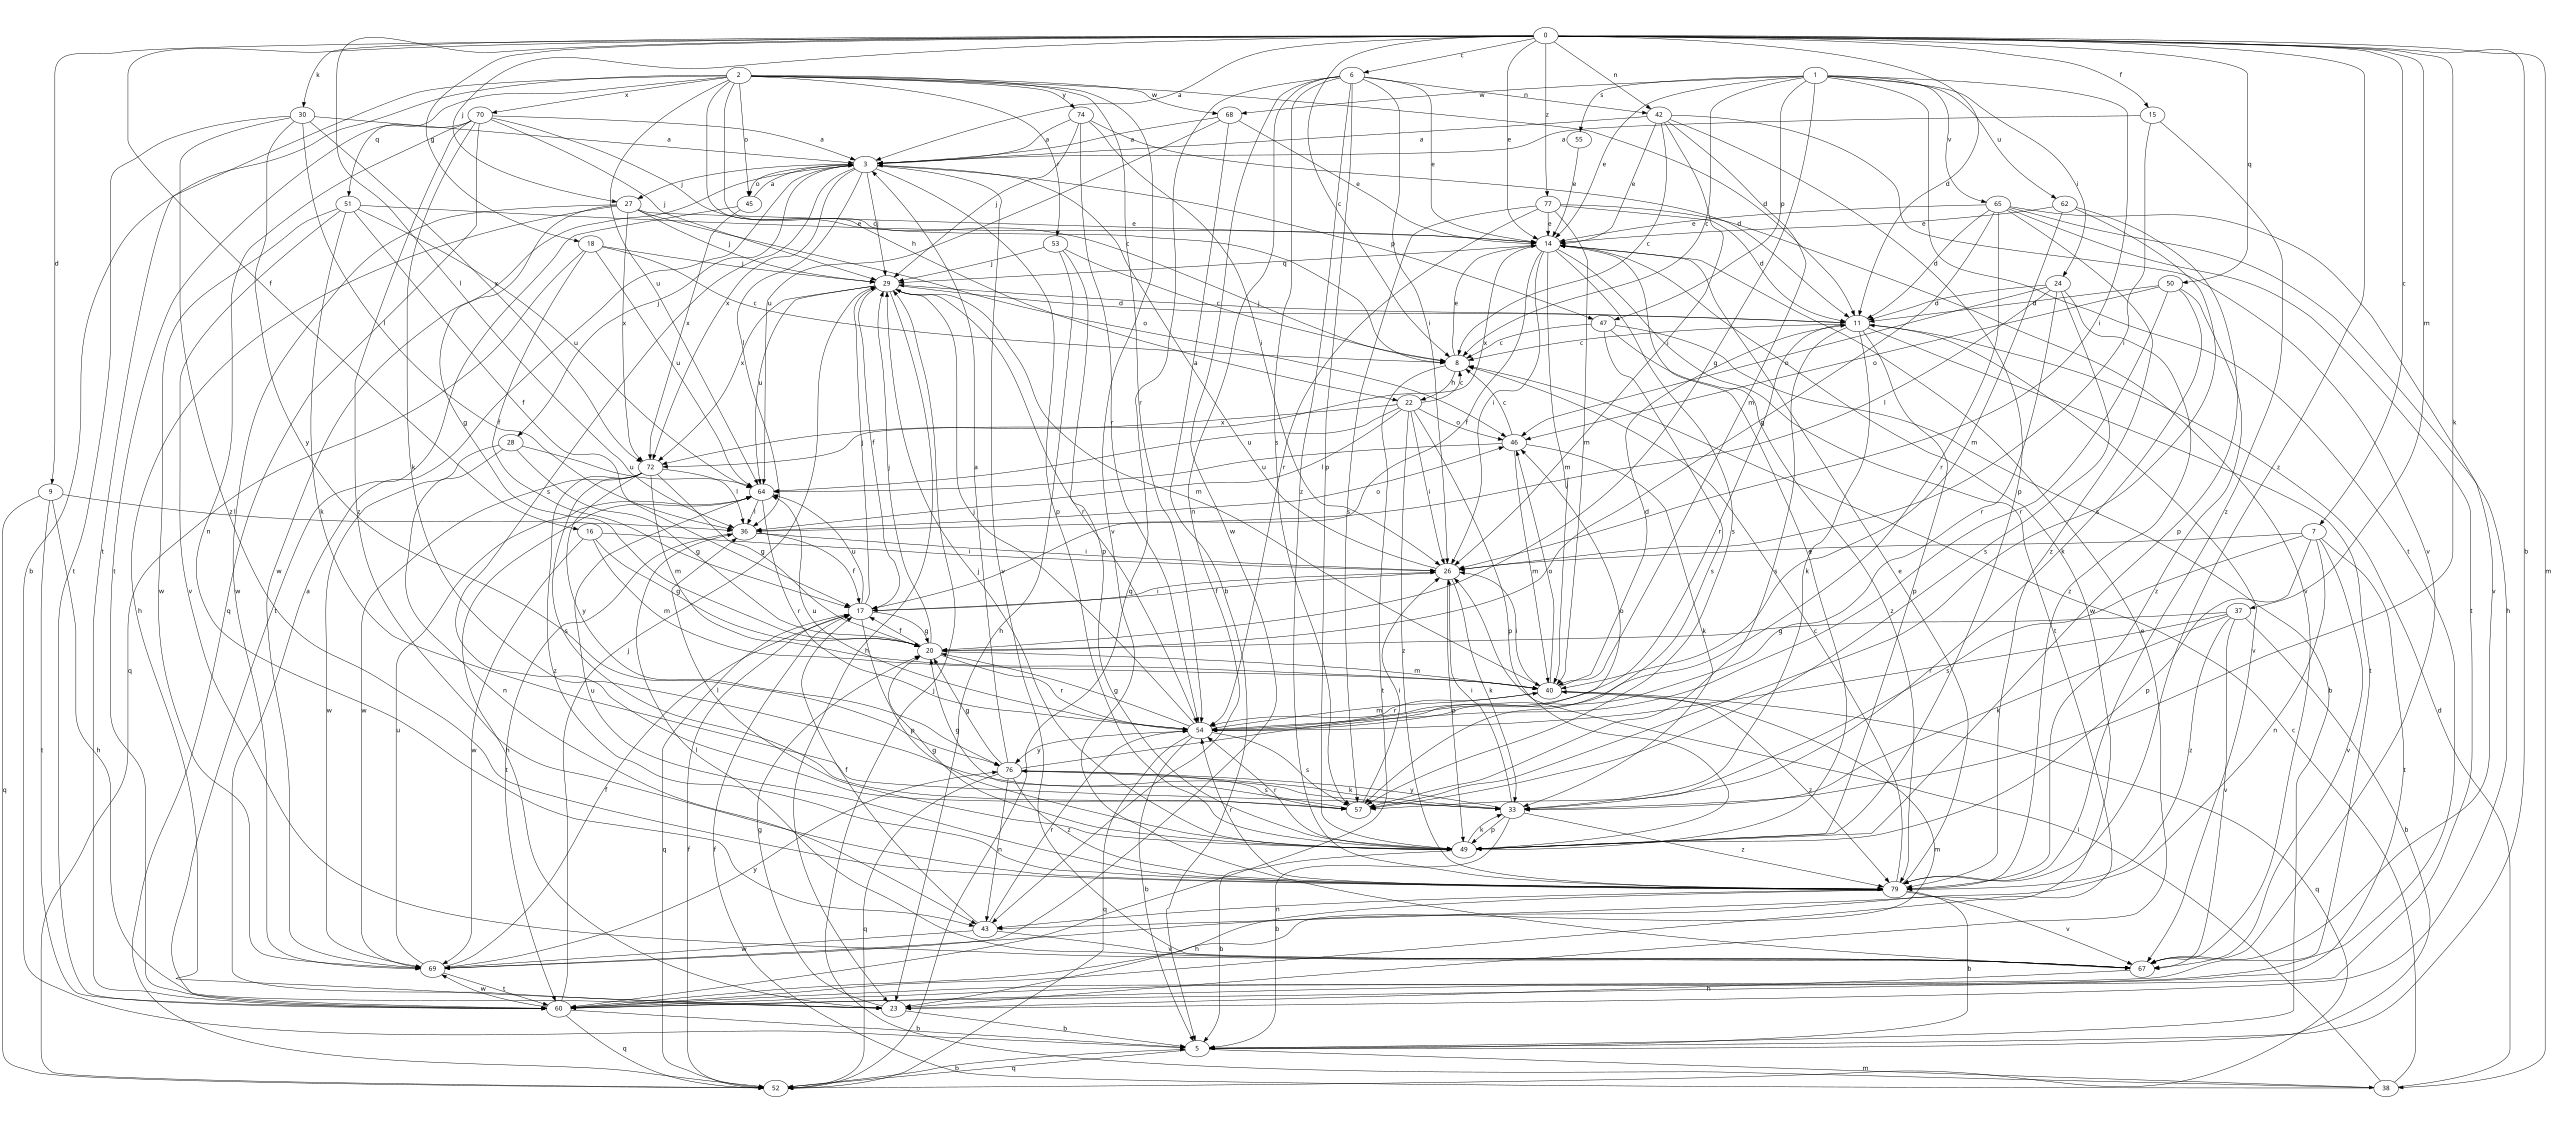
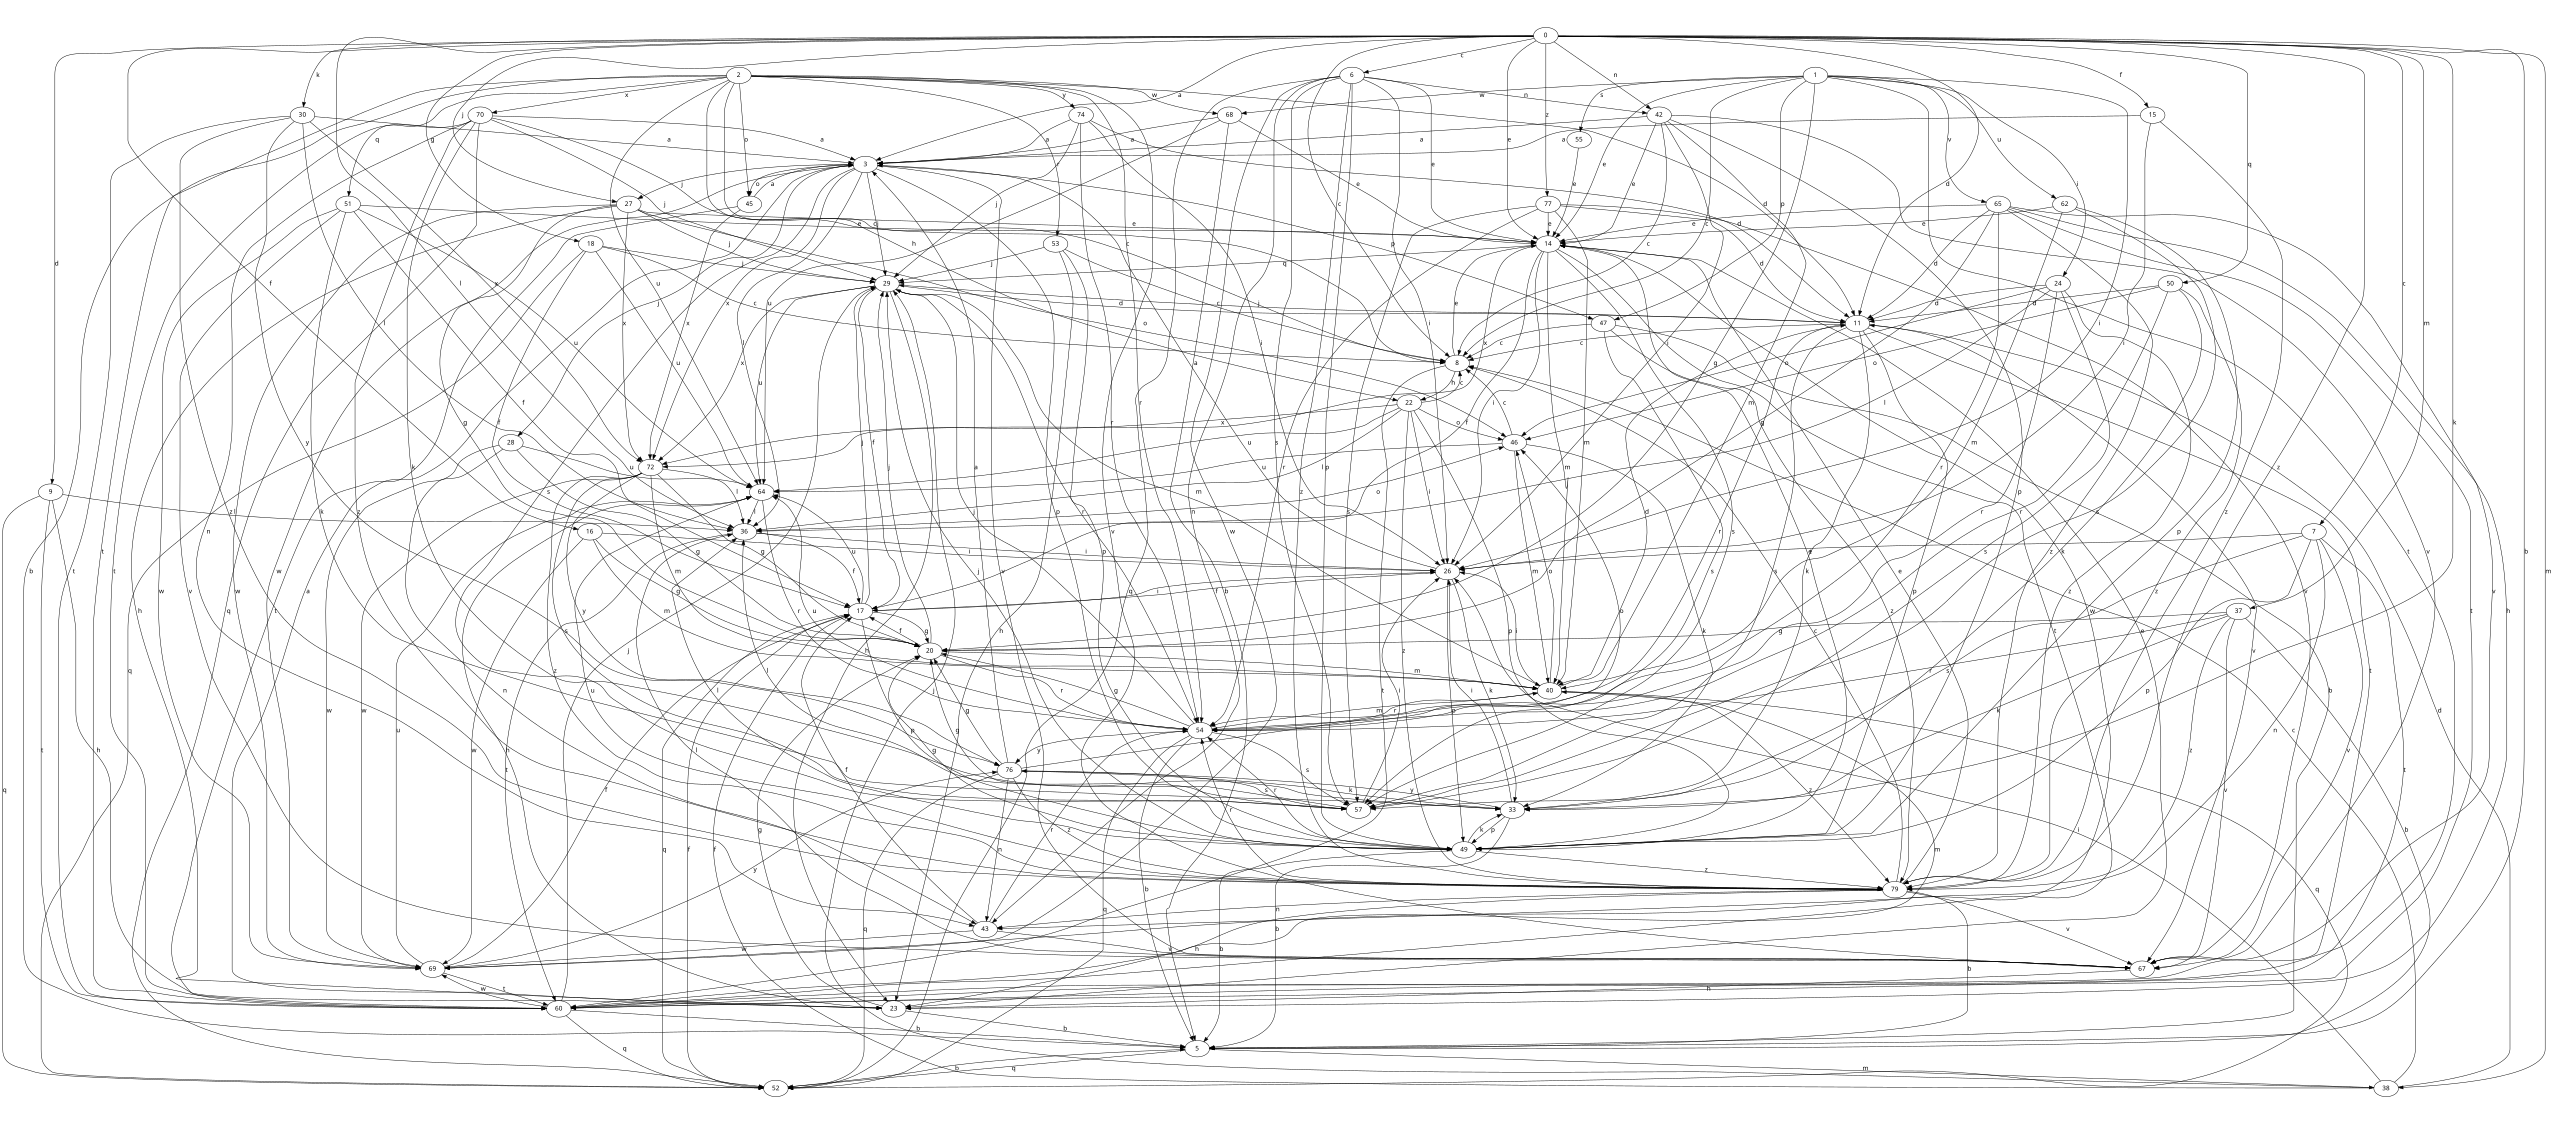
none -> (995, 782)
(1701, 849) -> (1677, 870)
